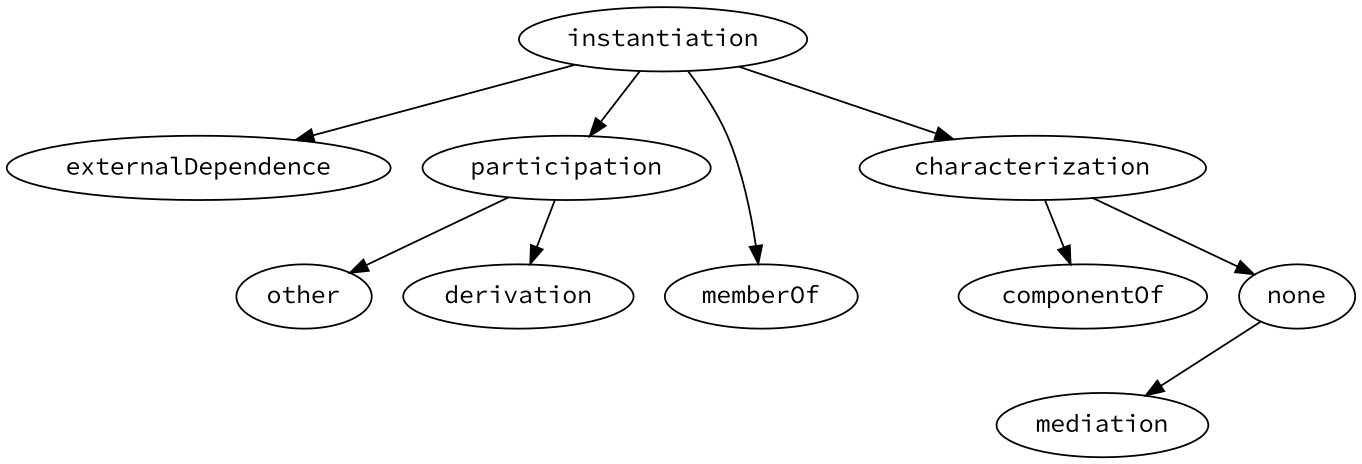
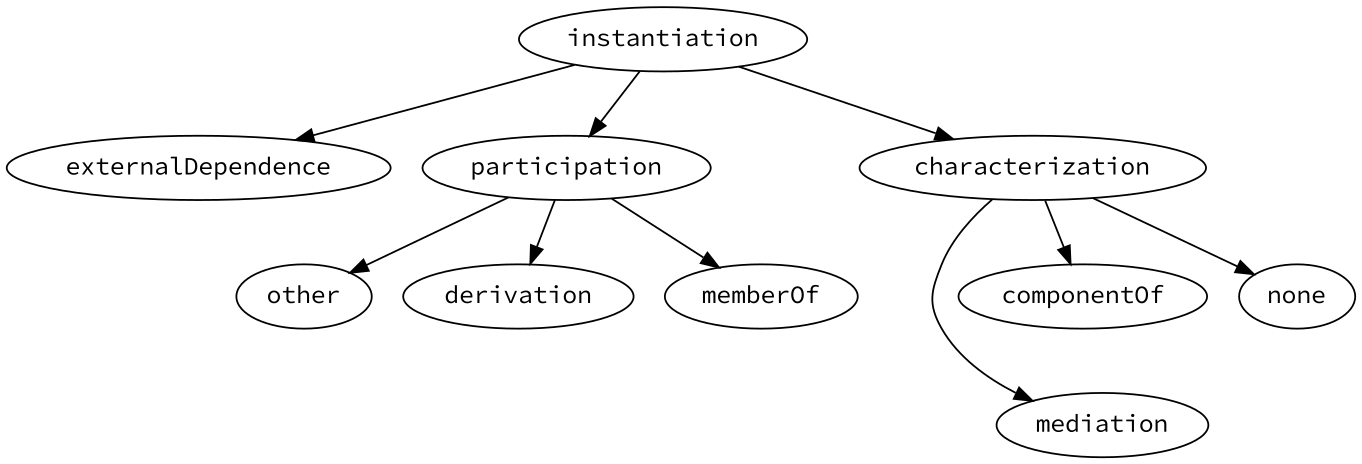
(734, 154) -> (658, 228)
(1211, 354) -> (933, 305)
